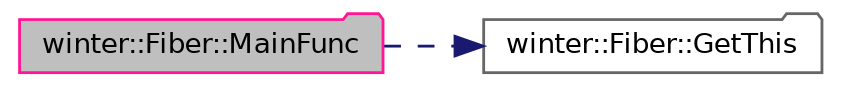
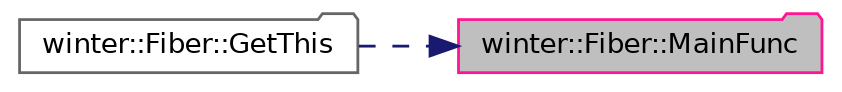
(419, 46) -> (394, 46)
